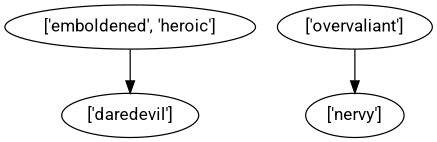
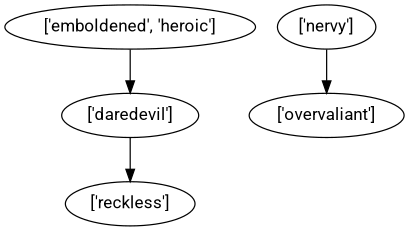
(355, 65) -> (327, 65)
none -> (130, 204)
